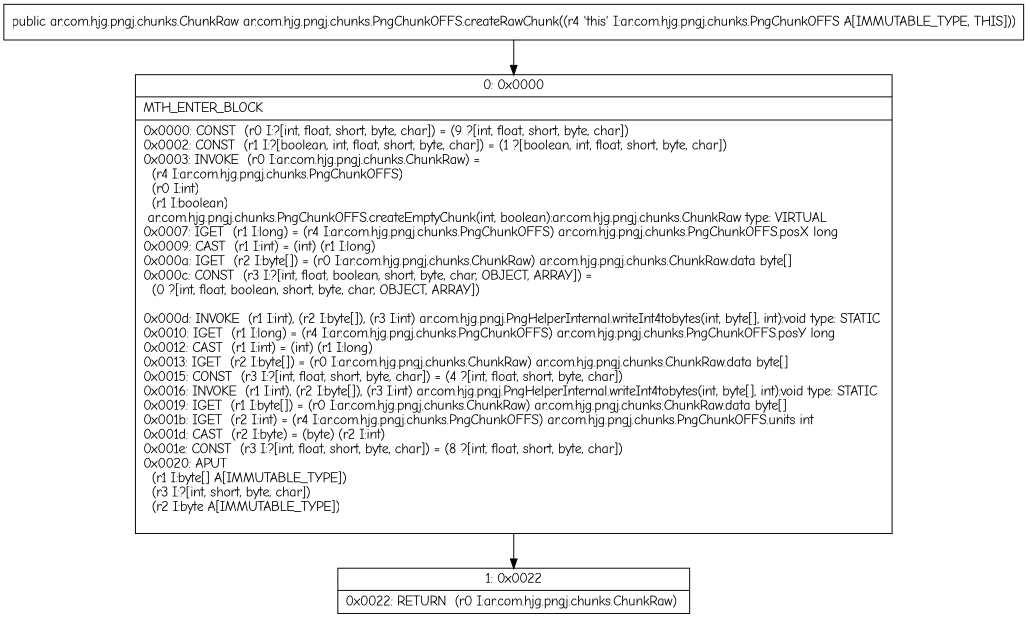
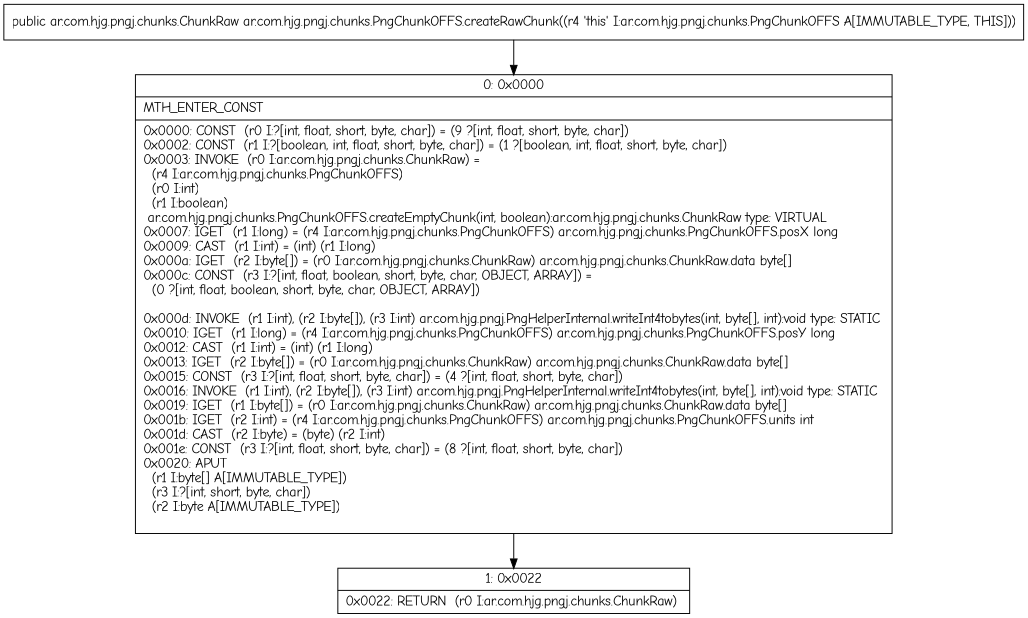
(203, 108) -> (203, 108)
